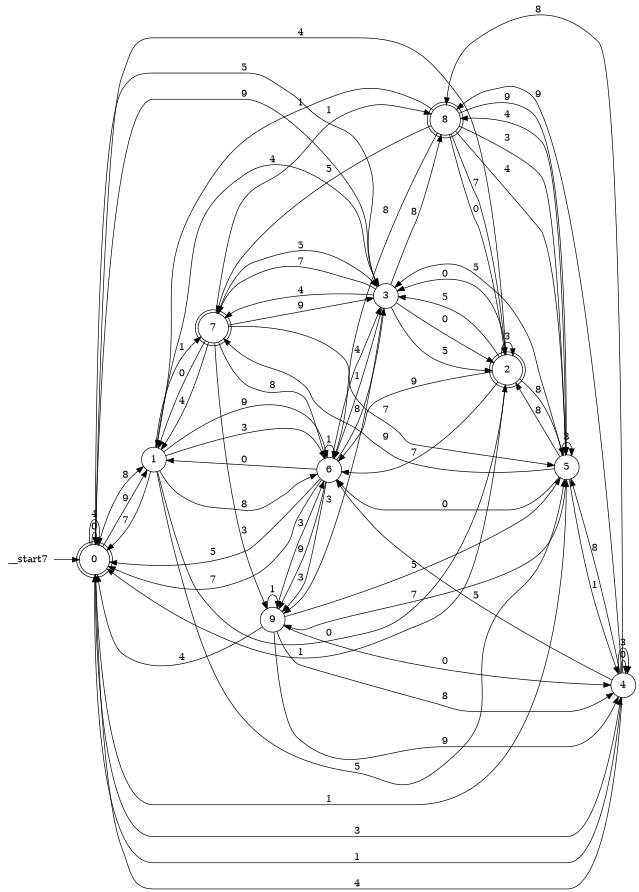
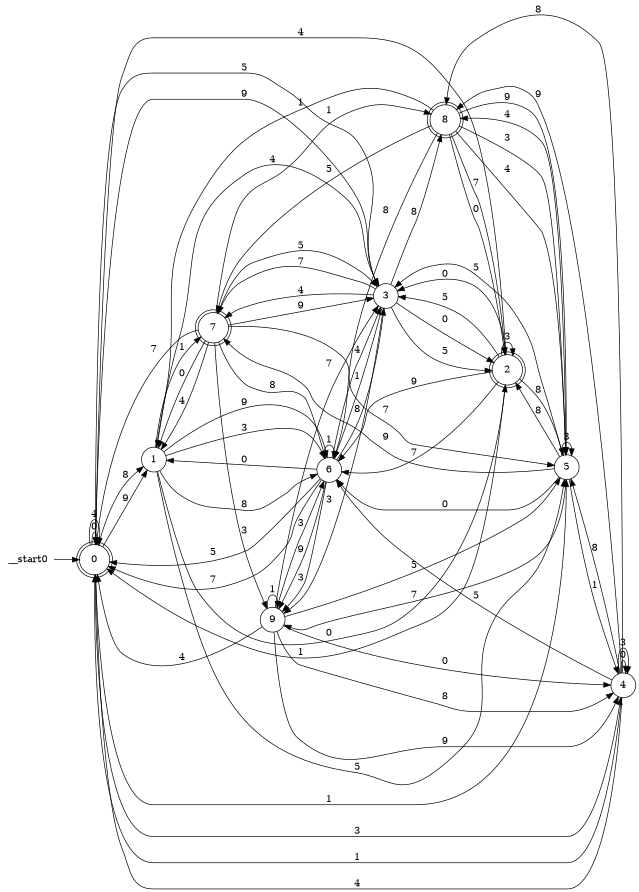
none -> (309, 454)
(137, 512) -> (126, 421)
(28, 560) -> (28, 560)
